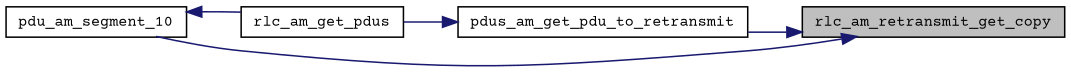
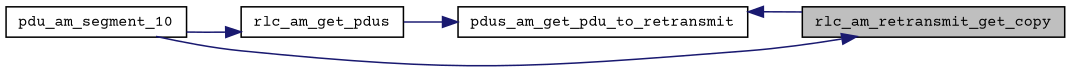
(221, 12) -> (206, 32)
(767, 32) -> (783, 12)
